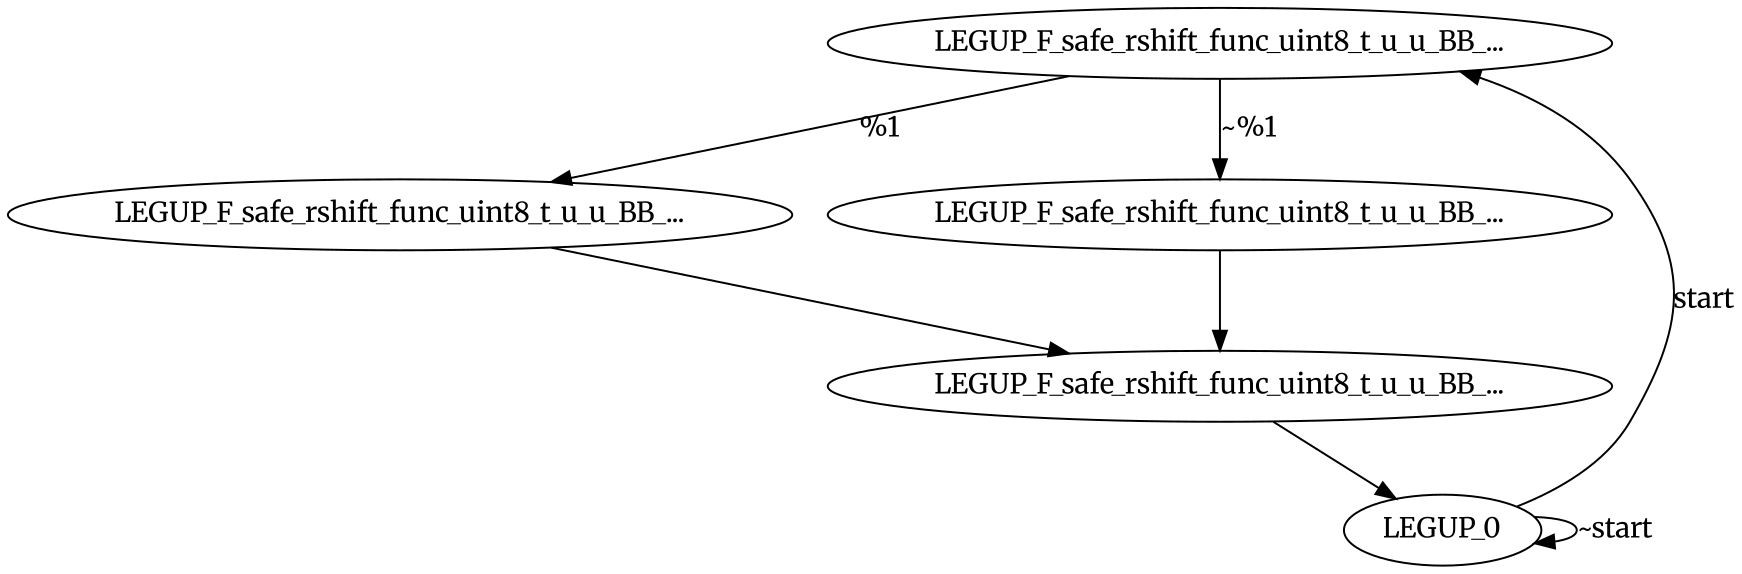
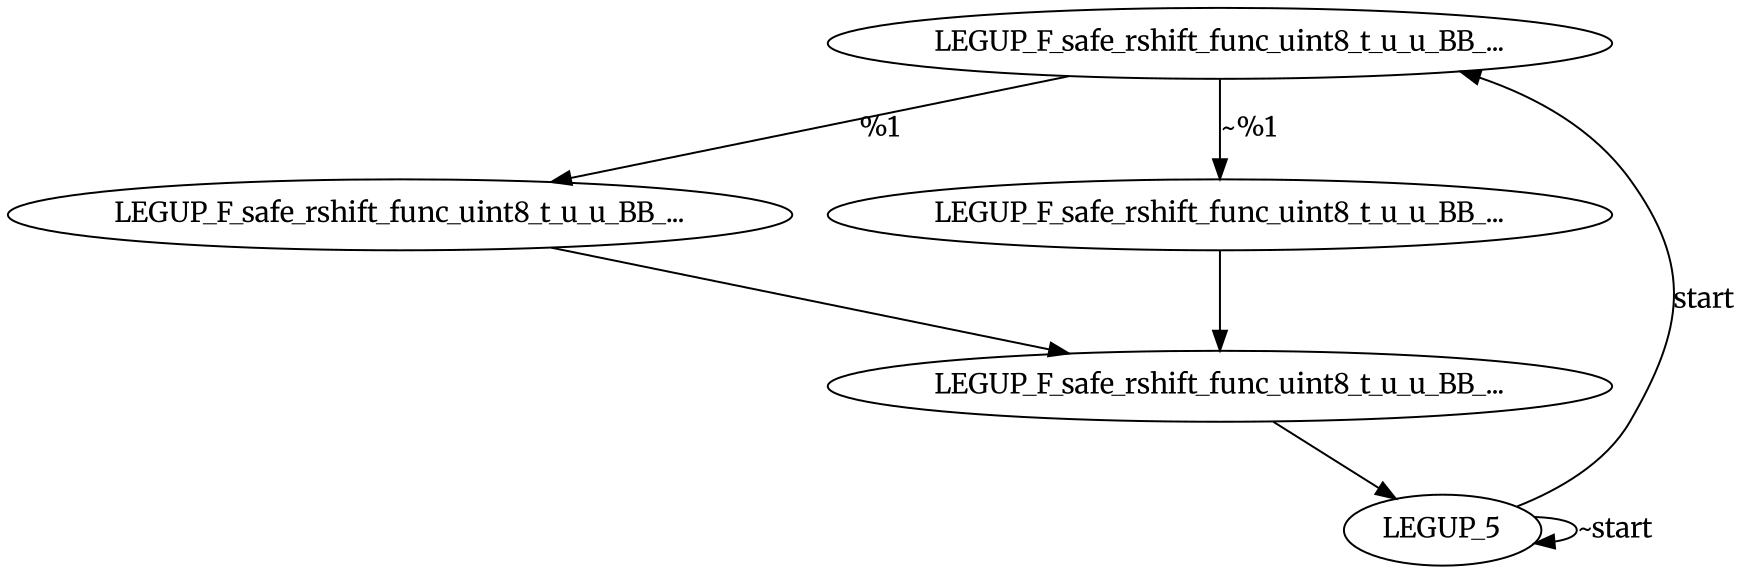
(1443, 530) -> (1443, 530)
